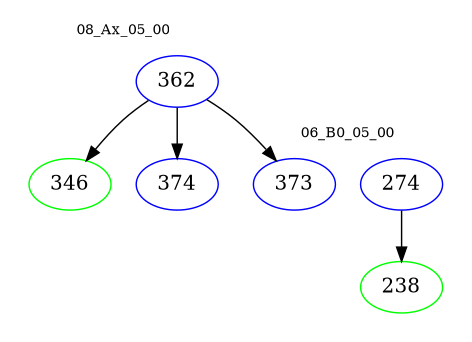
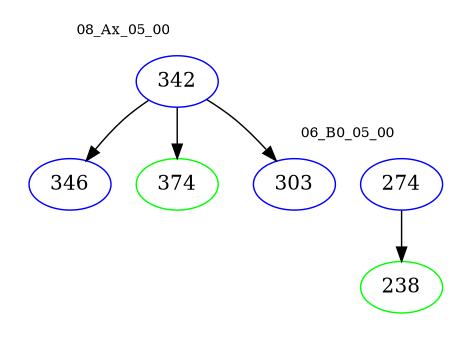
(177, 81) -> (177, 81)
(70, 184) -> (70, 184)
(177, 184) -> (177, 184)
(294, 184) -> (294, 184)
